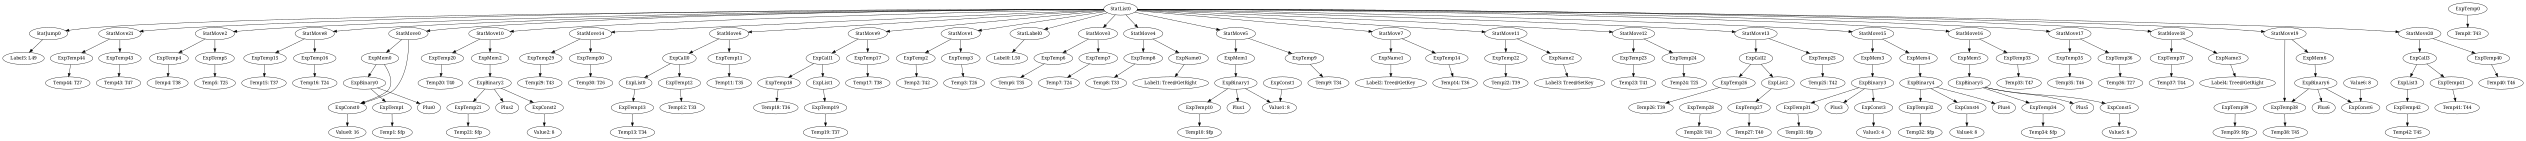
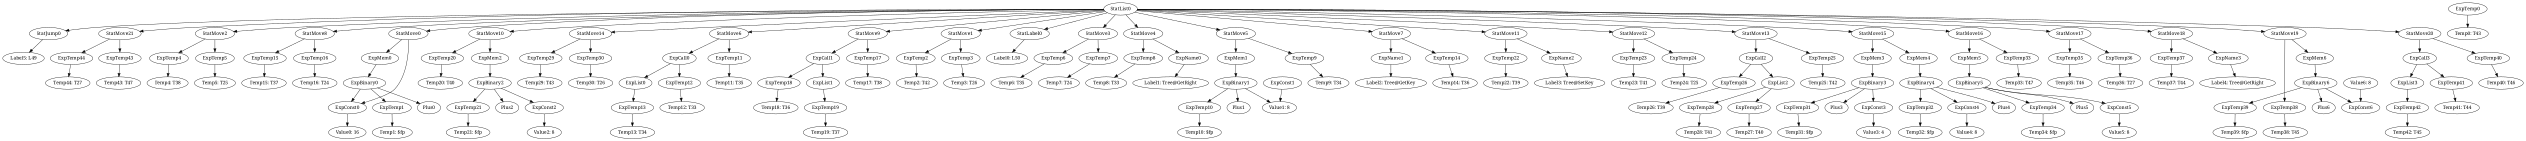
(389, 89) -> (357, 94)
(2302, 94) -> (2277, 95)
none -> (1742, 95)
